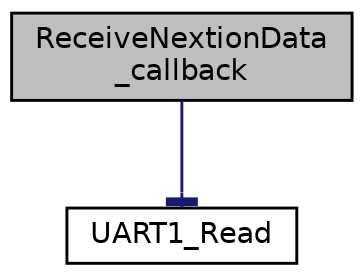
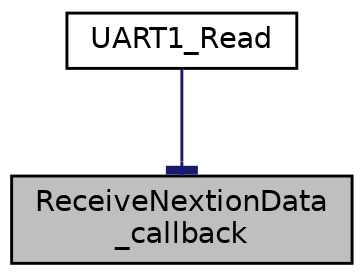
(182, 147) -> (182, 115)
